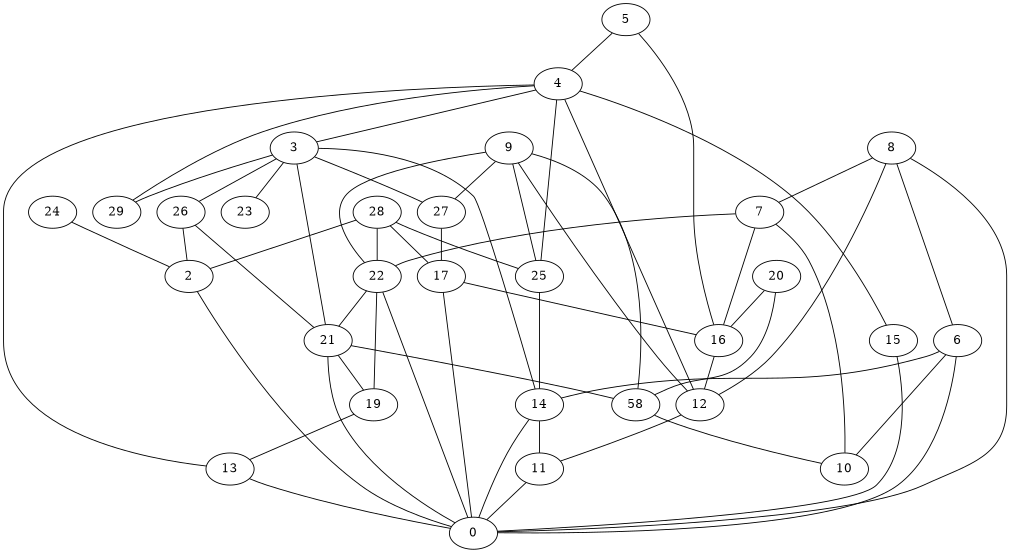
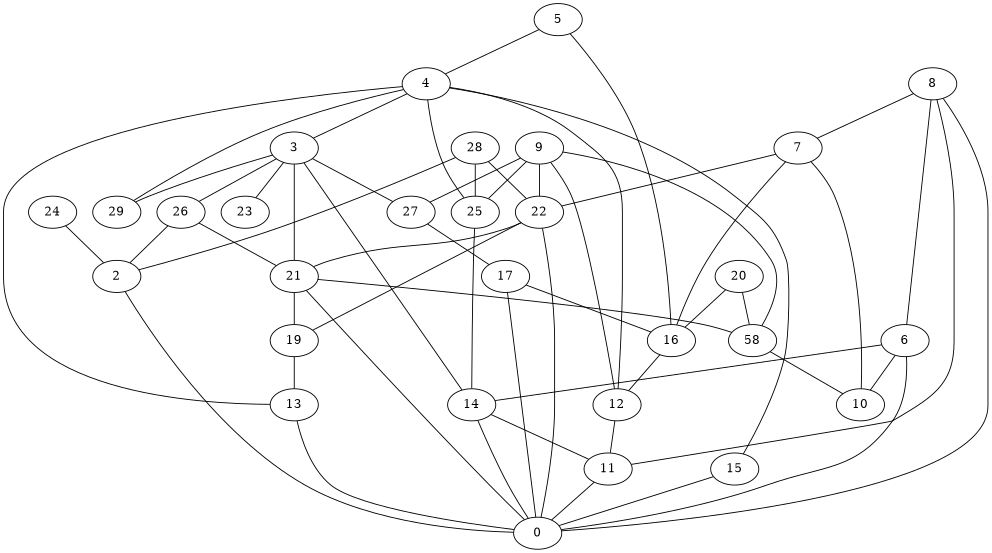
(409, 244) -> none
(816, 299) -> (929, 398)
